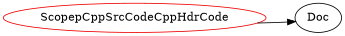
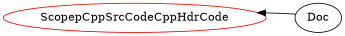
(272, 23) -> (281, 13)
